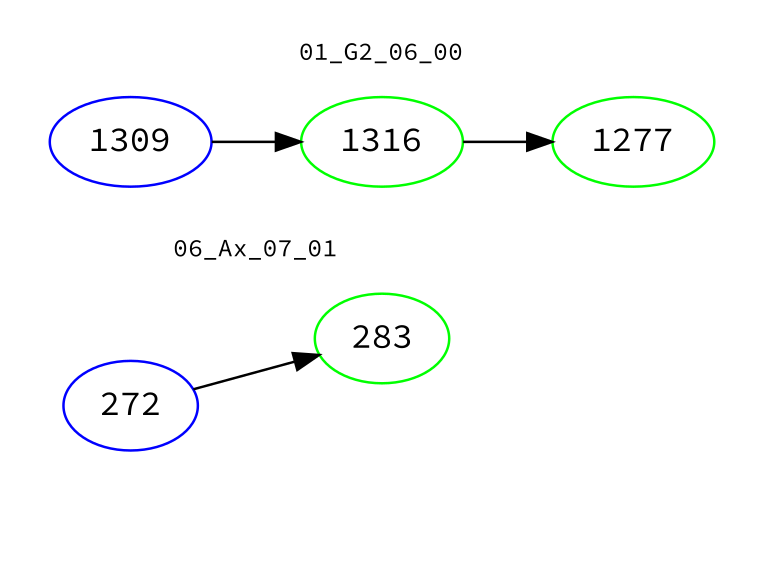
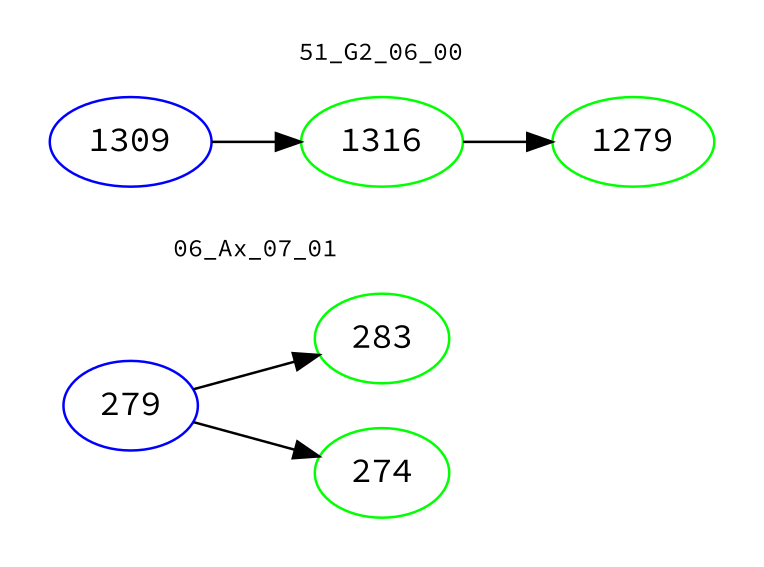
(382, 54) -> (382, 54)
(633, 142) -> (633, 142)
(131, 406) -> (131, 406)
none -> (382, 473)
